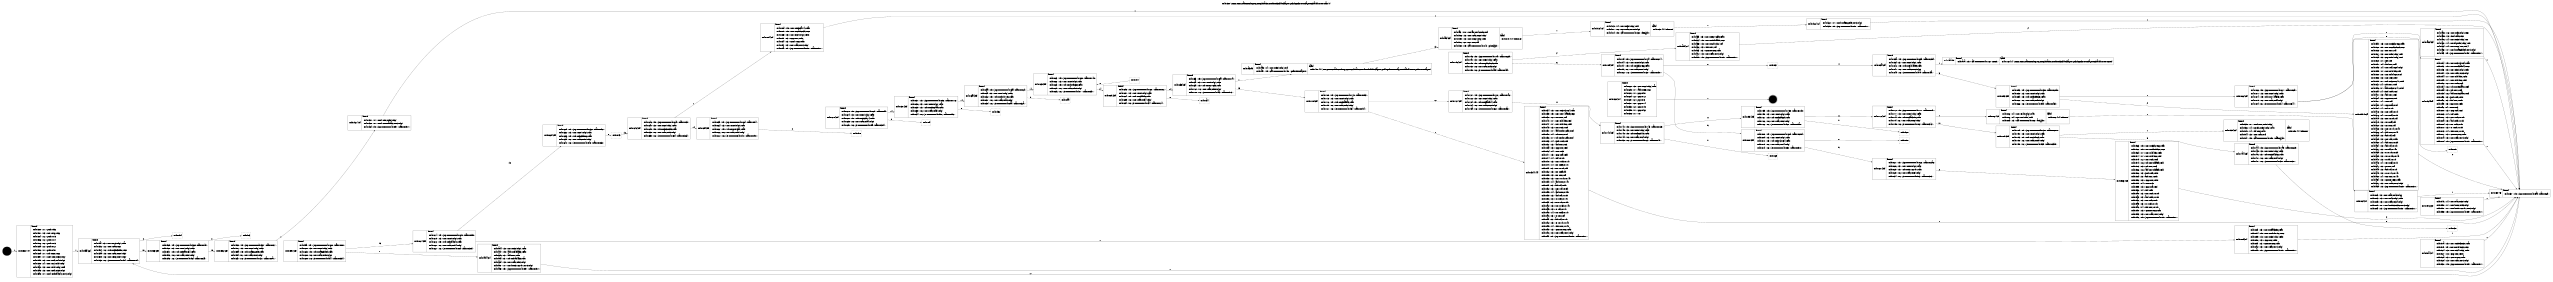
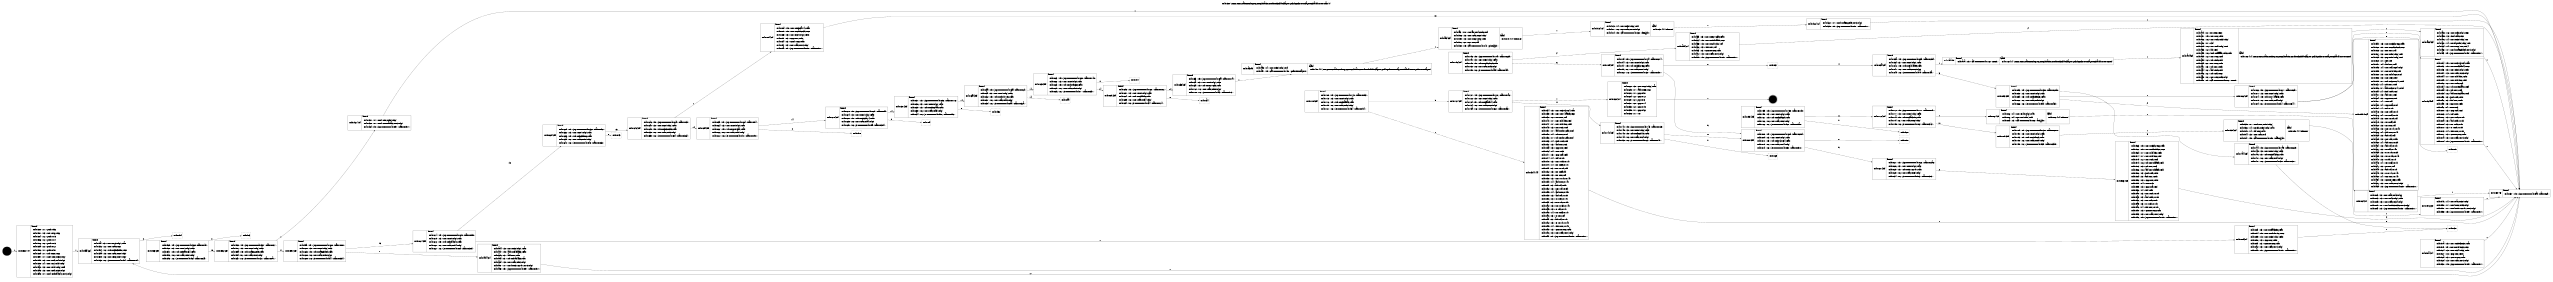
(1435, 16) -> (1435, 16)
(1435, 47) -> (1435, 47)
none -> (2266, 56)
(1114, 83) -> (1113, 81)
(1270, 93) -> none
(1030, 97) -> (1030, 97)
none -> (1559, 100)
(1435, 101) -> (1435, 101)
(1702, 121) -> (1702, 137)
none -> (791, 123)
(624, 134) -> (616, 131)
(2147, 140) -> (2135, 137)
(2458, 175) -> none
none -> (2353, 188)
(2416, 238) -> (2372, 233)
(142, 251) -> none
none -> (280, 251)
